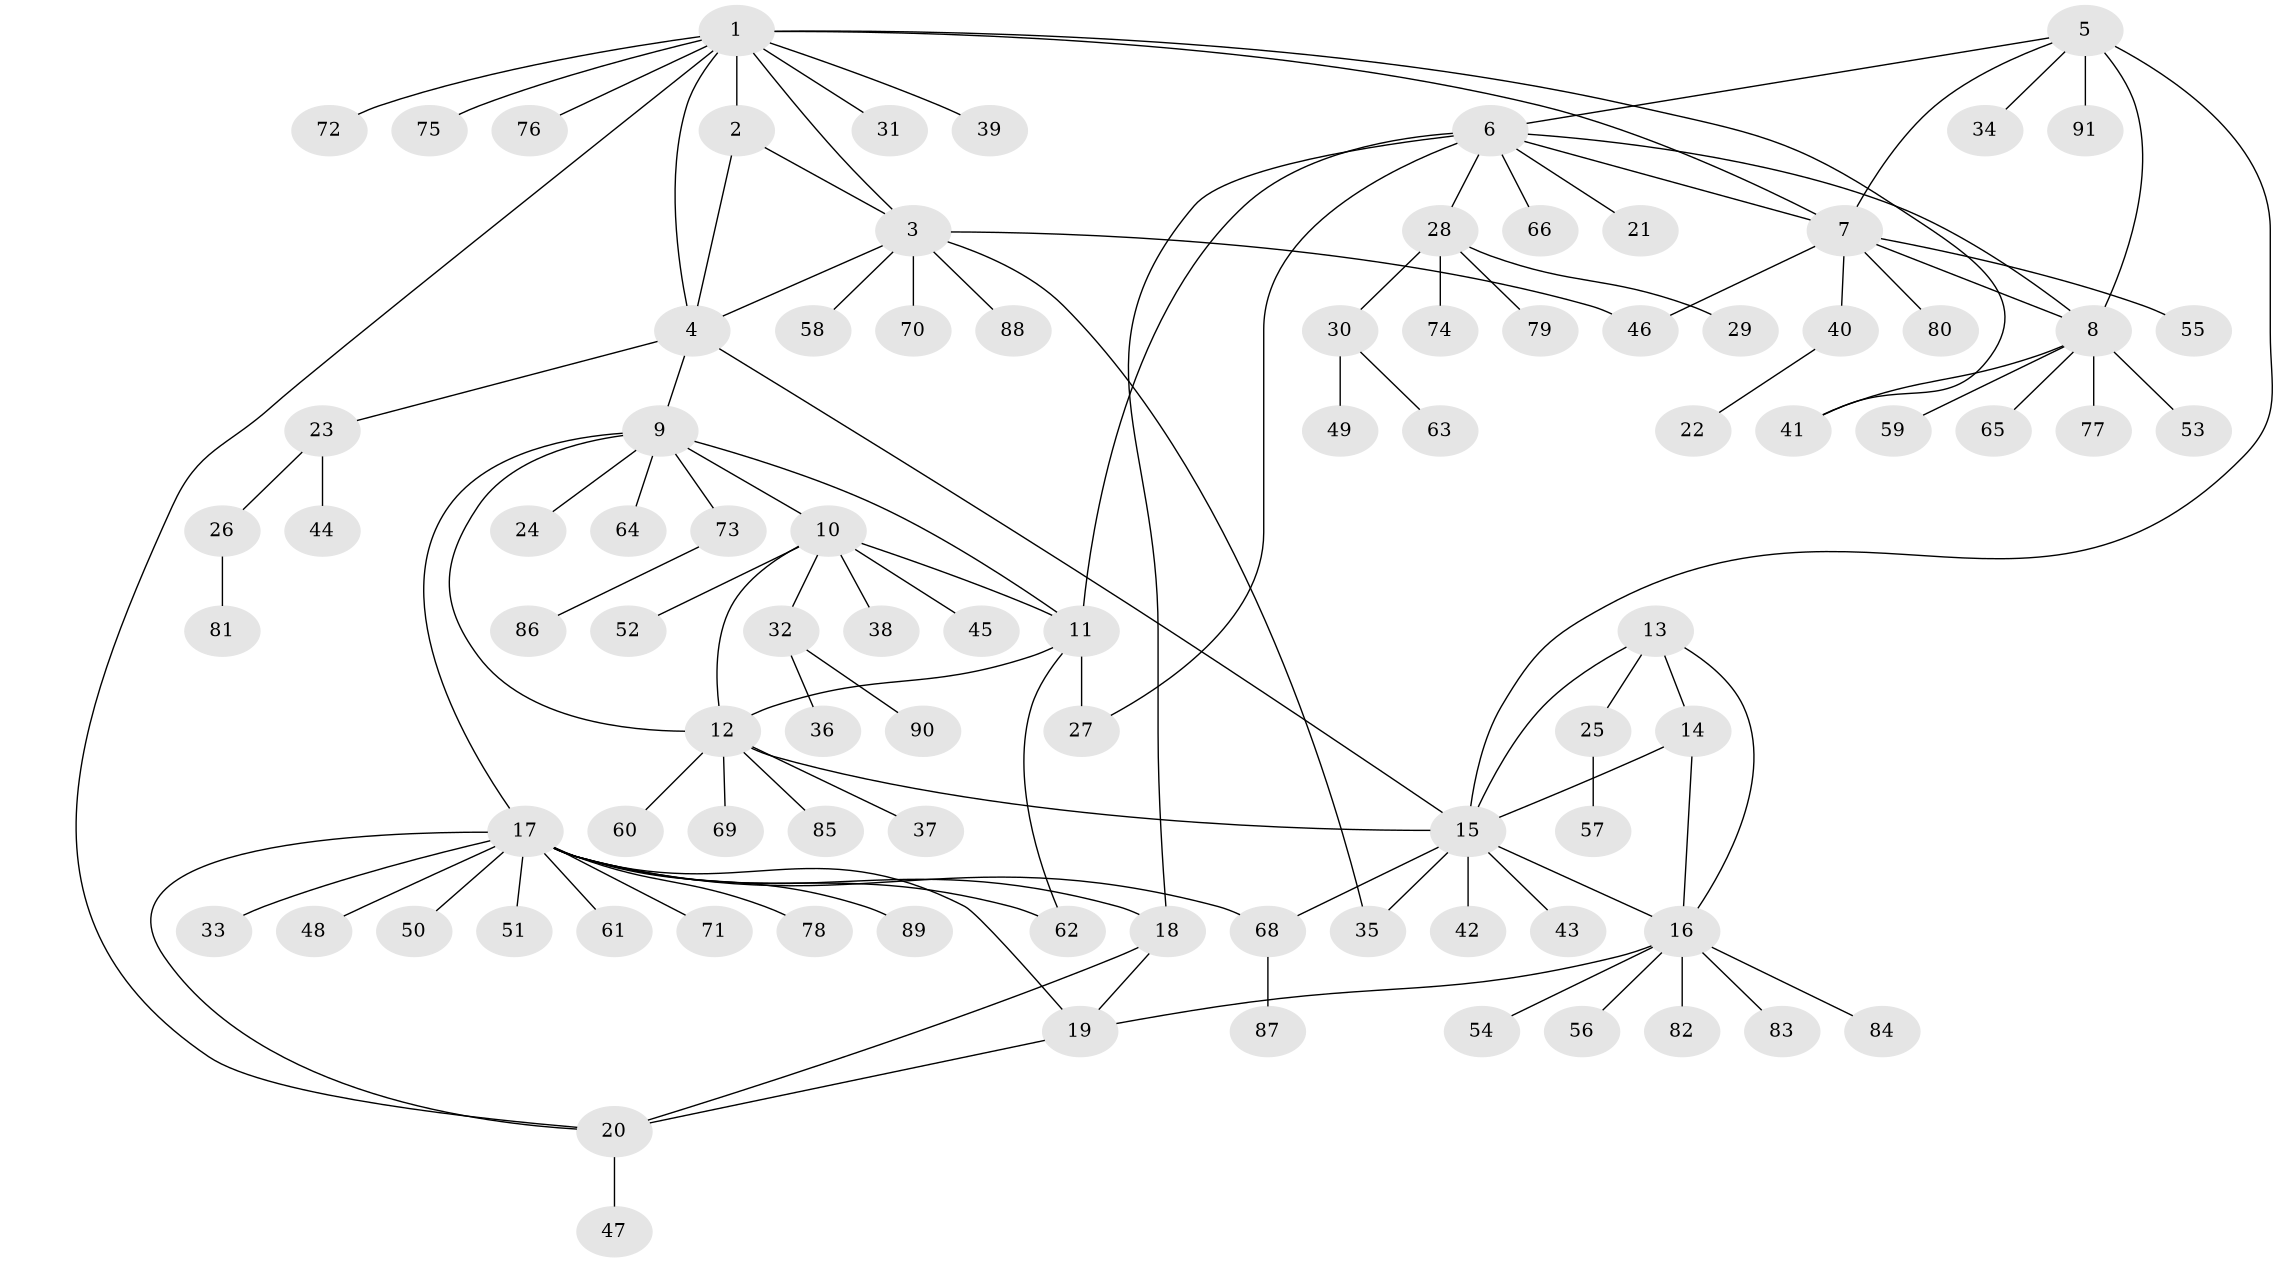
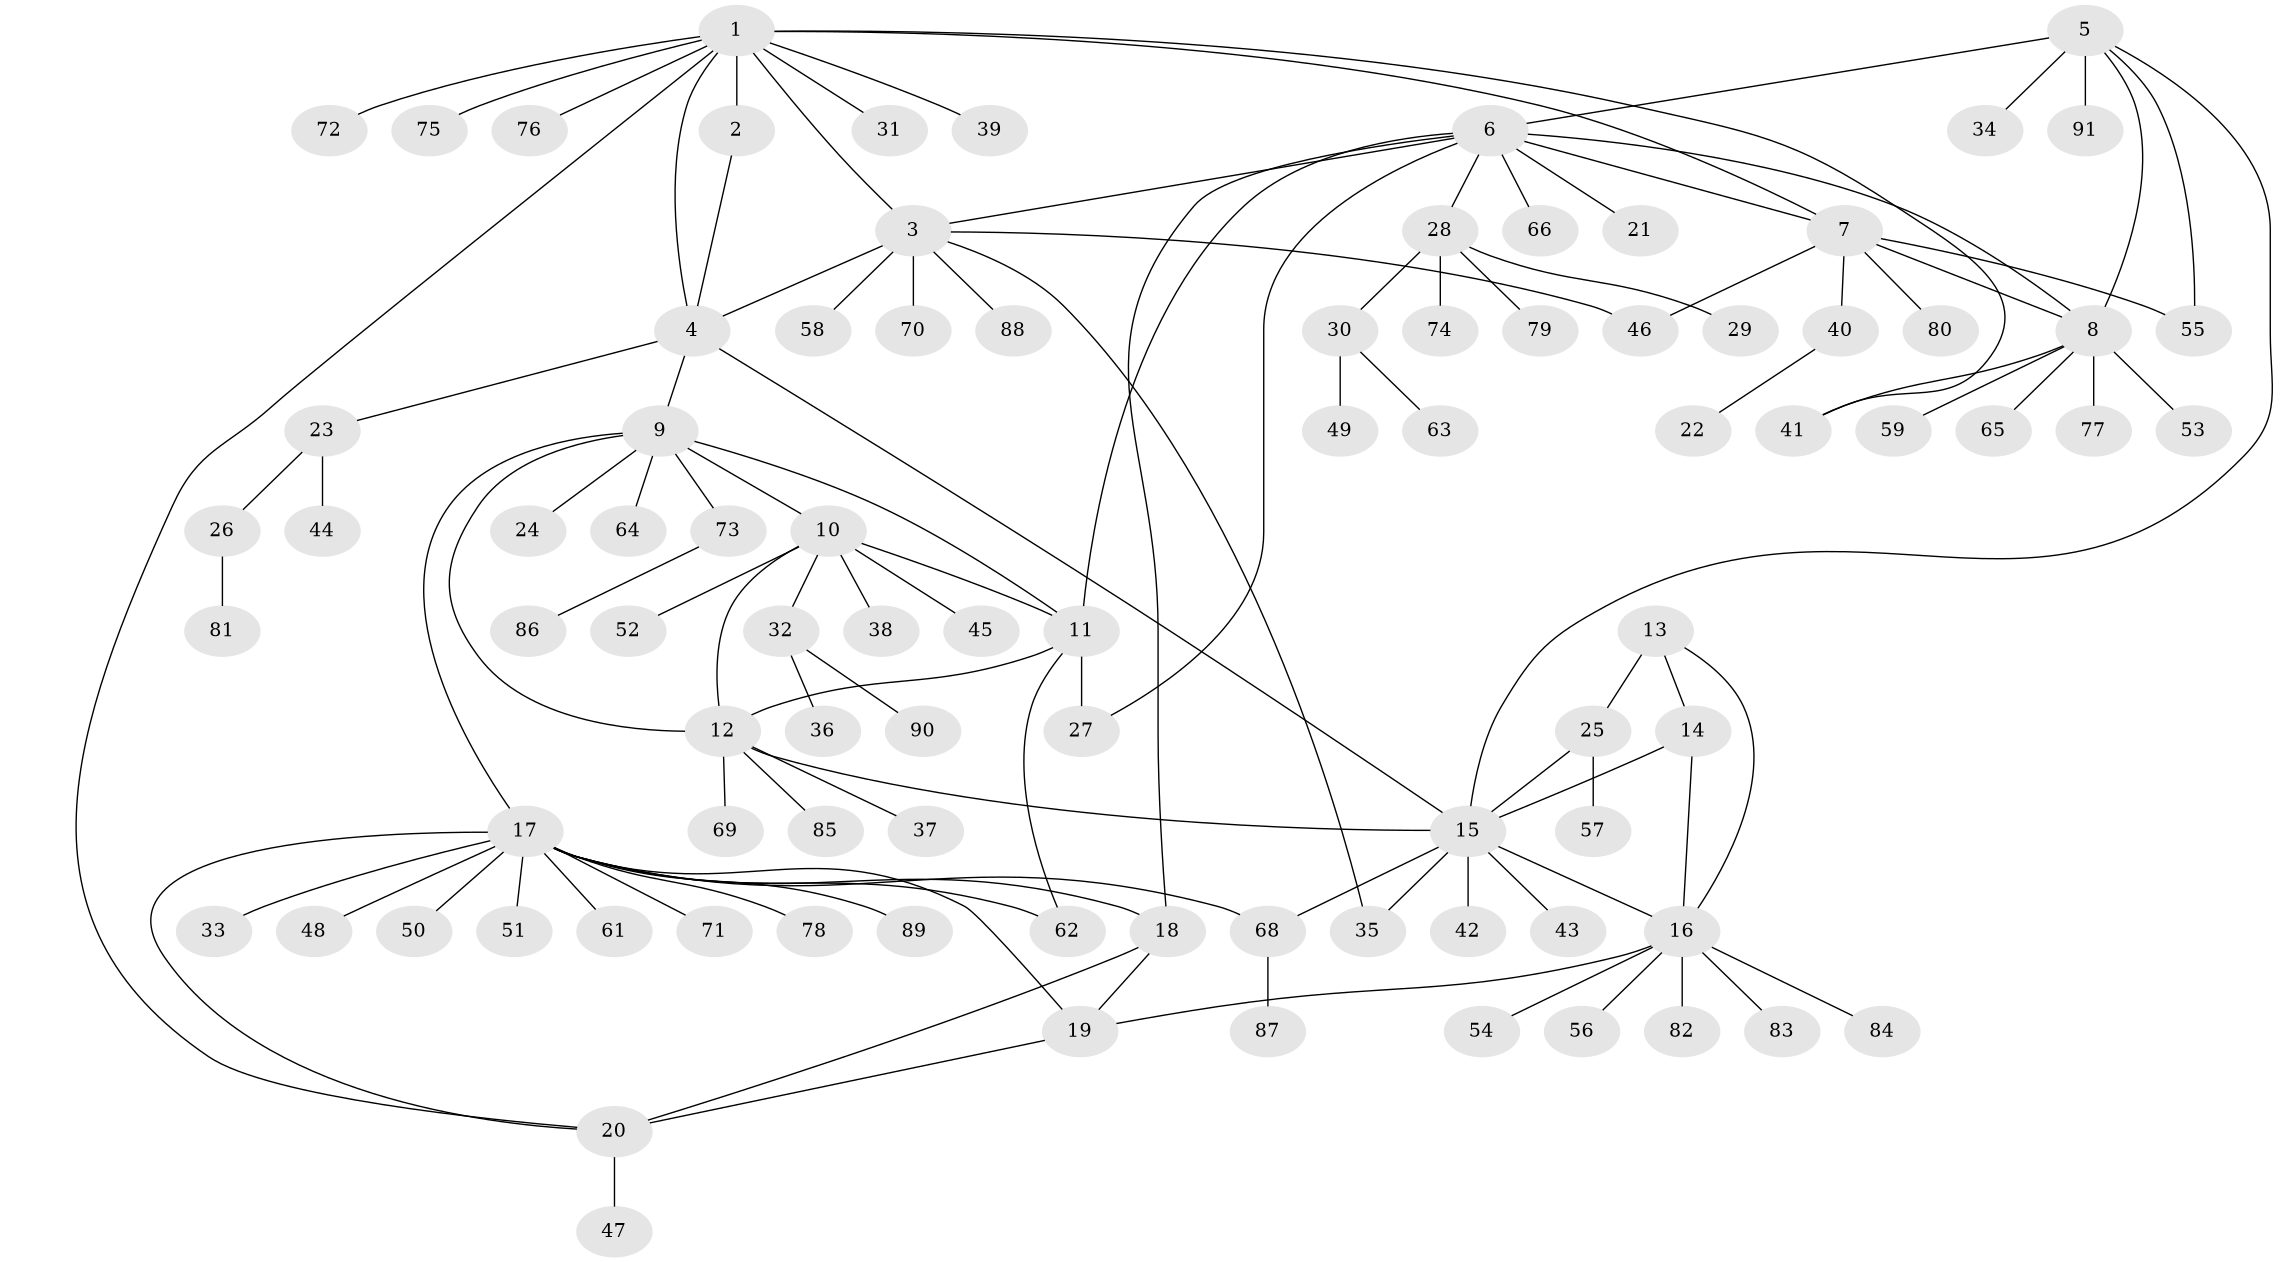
(1937, 104) -> (2180, 167)
(825, 181) -> (1202, 181)
(1537, 713) -> (1531, 781)
(626, 831) -> none
